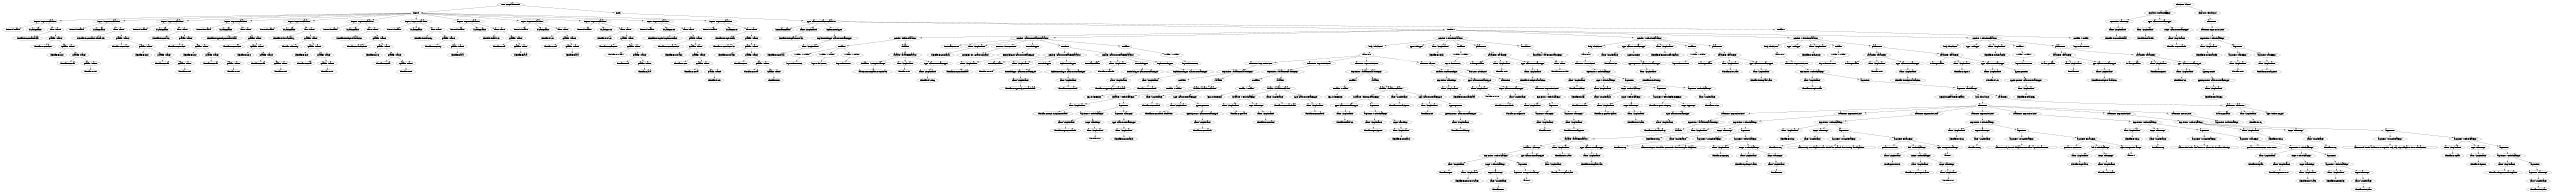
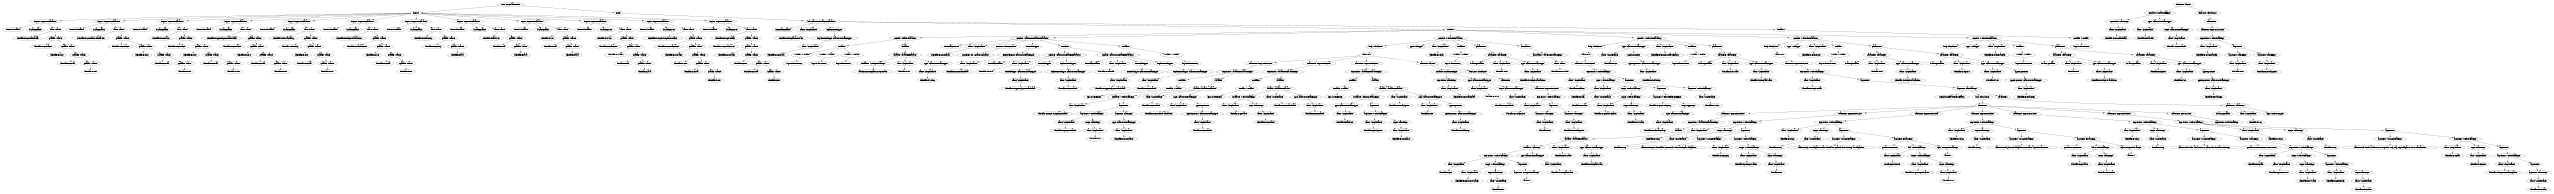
(821, 21) -> (821, 21)
(2227, 122) -> (2227, 122)
